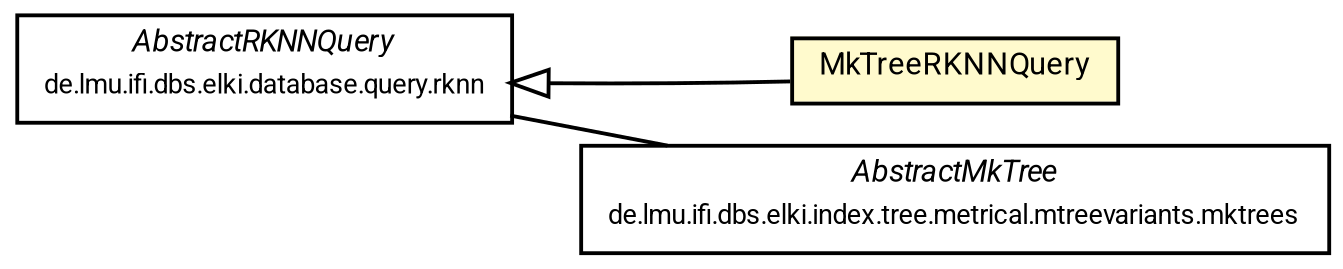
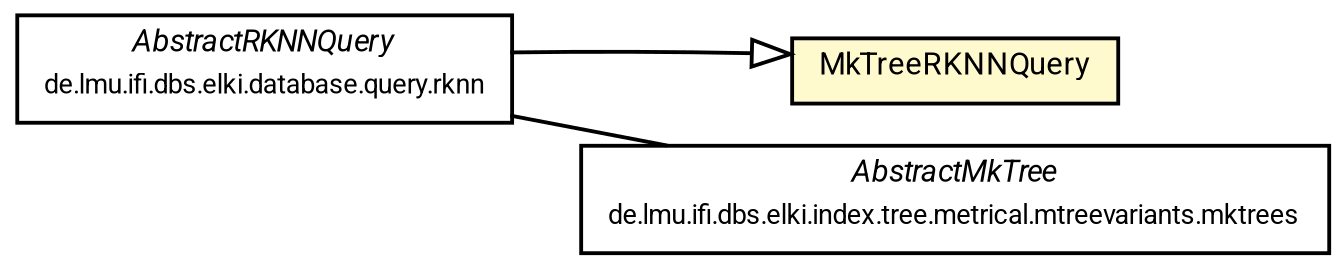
(670, 83) -> (631, 52)
